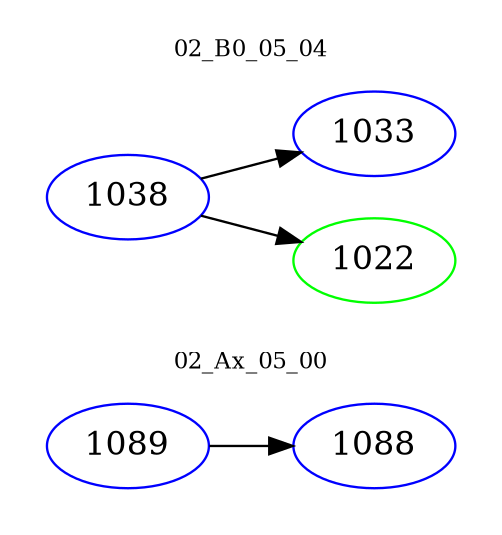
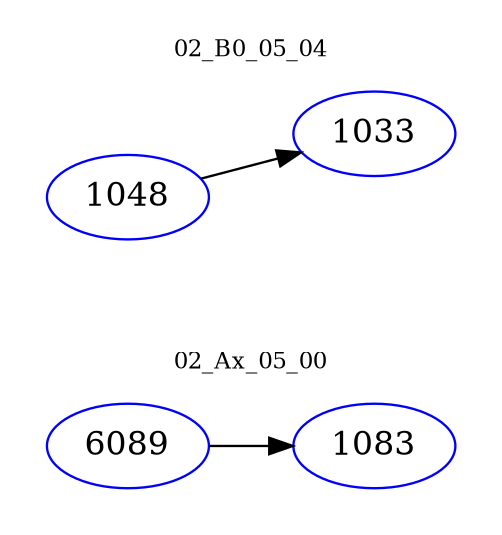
(128, 197) -> (128, 197)
(374, 261) -> none
(128, 446) -> (128, 446)
(374, 446) -> (374, 446)
